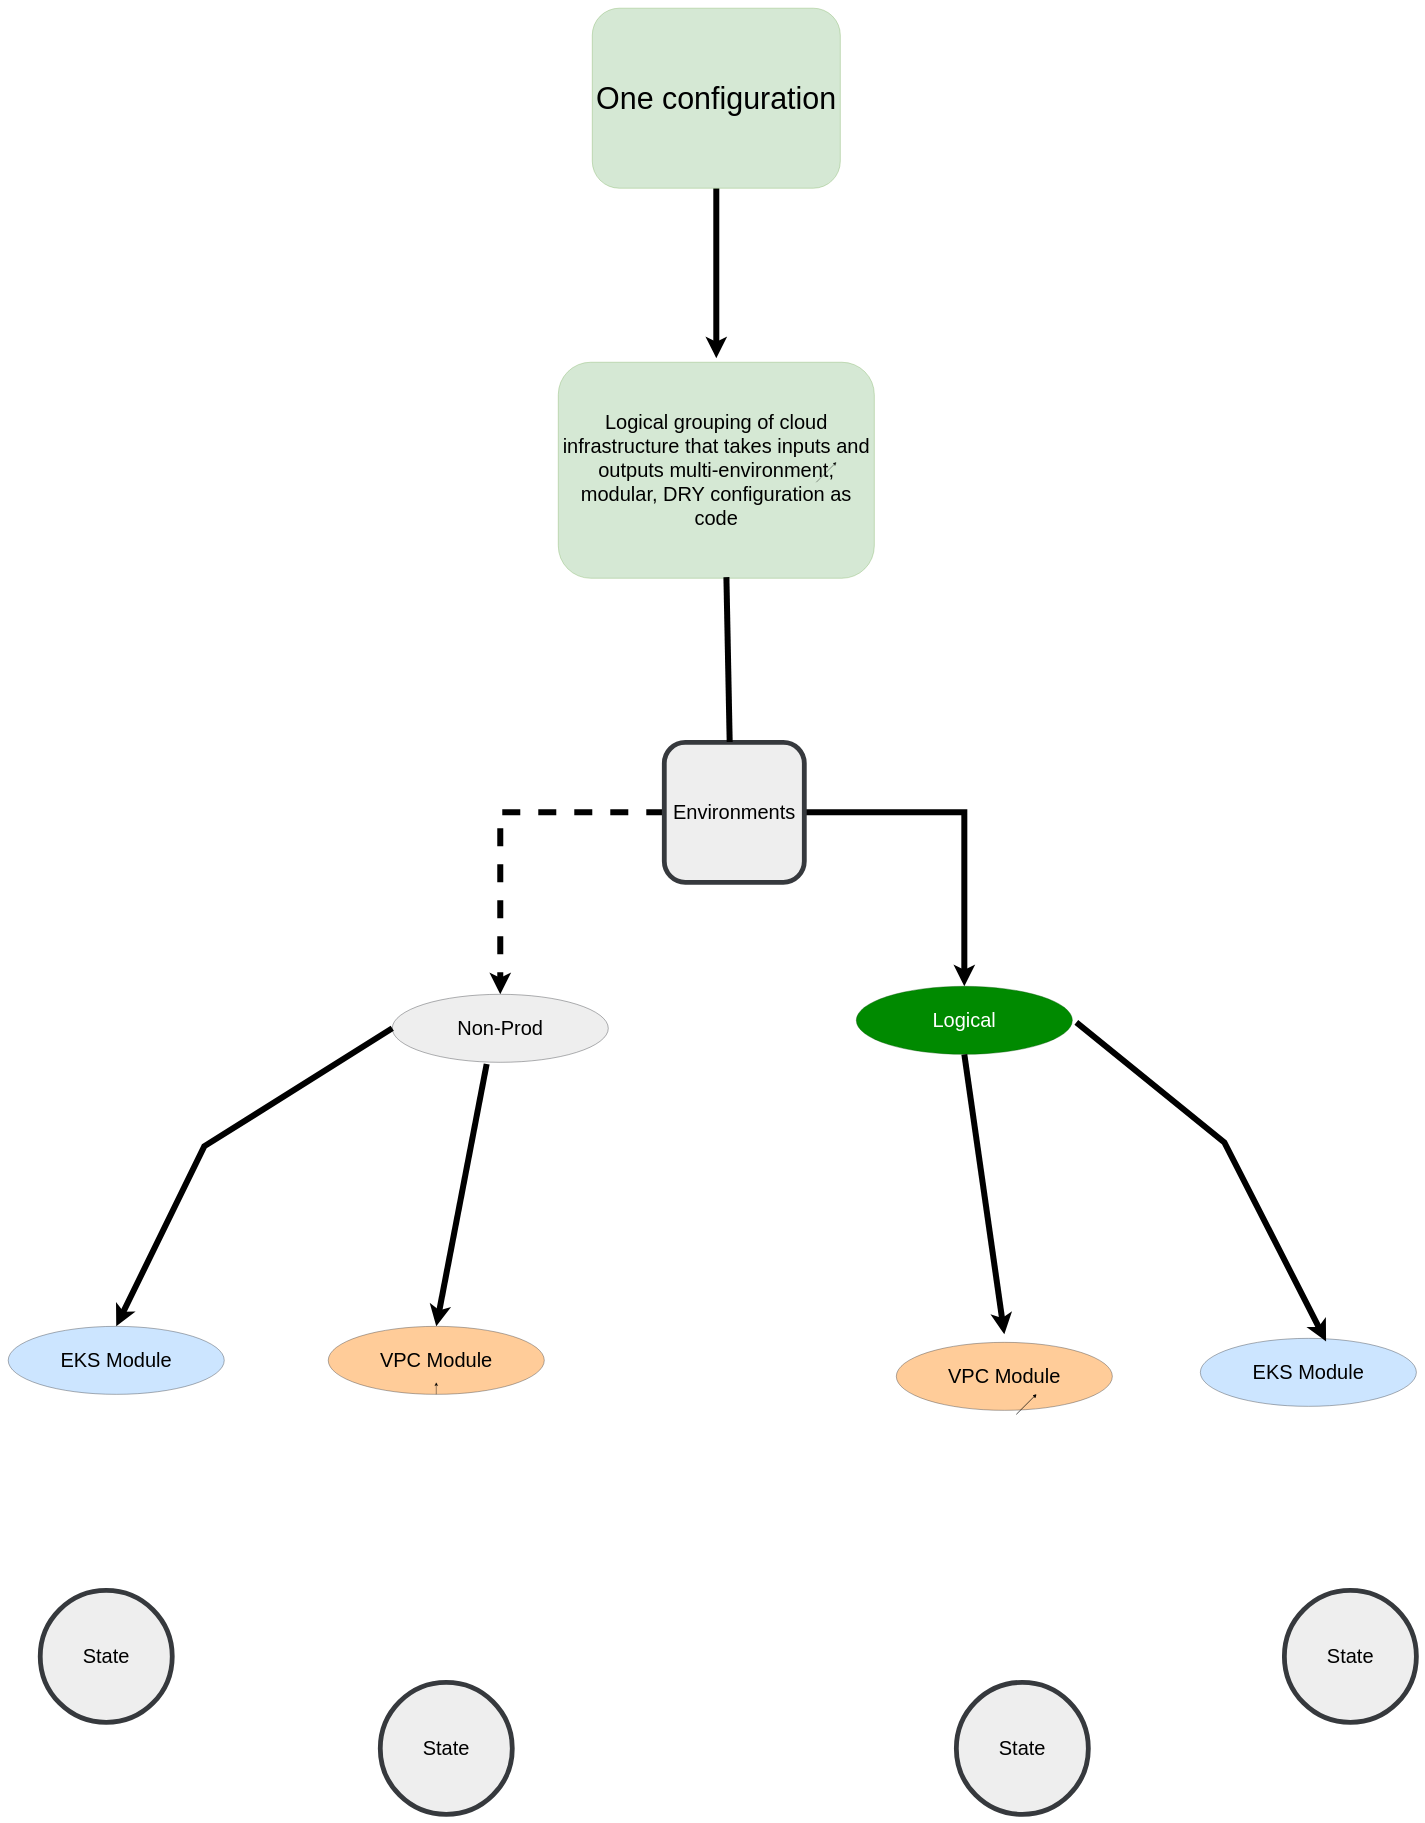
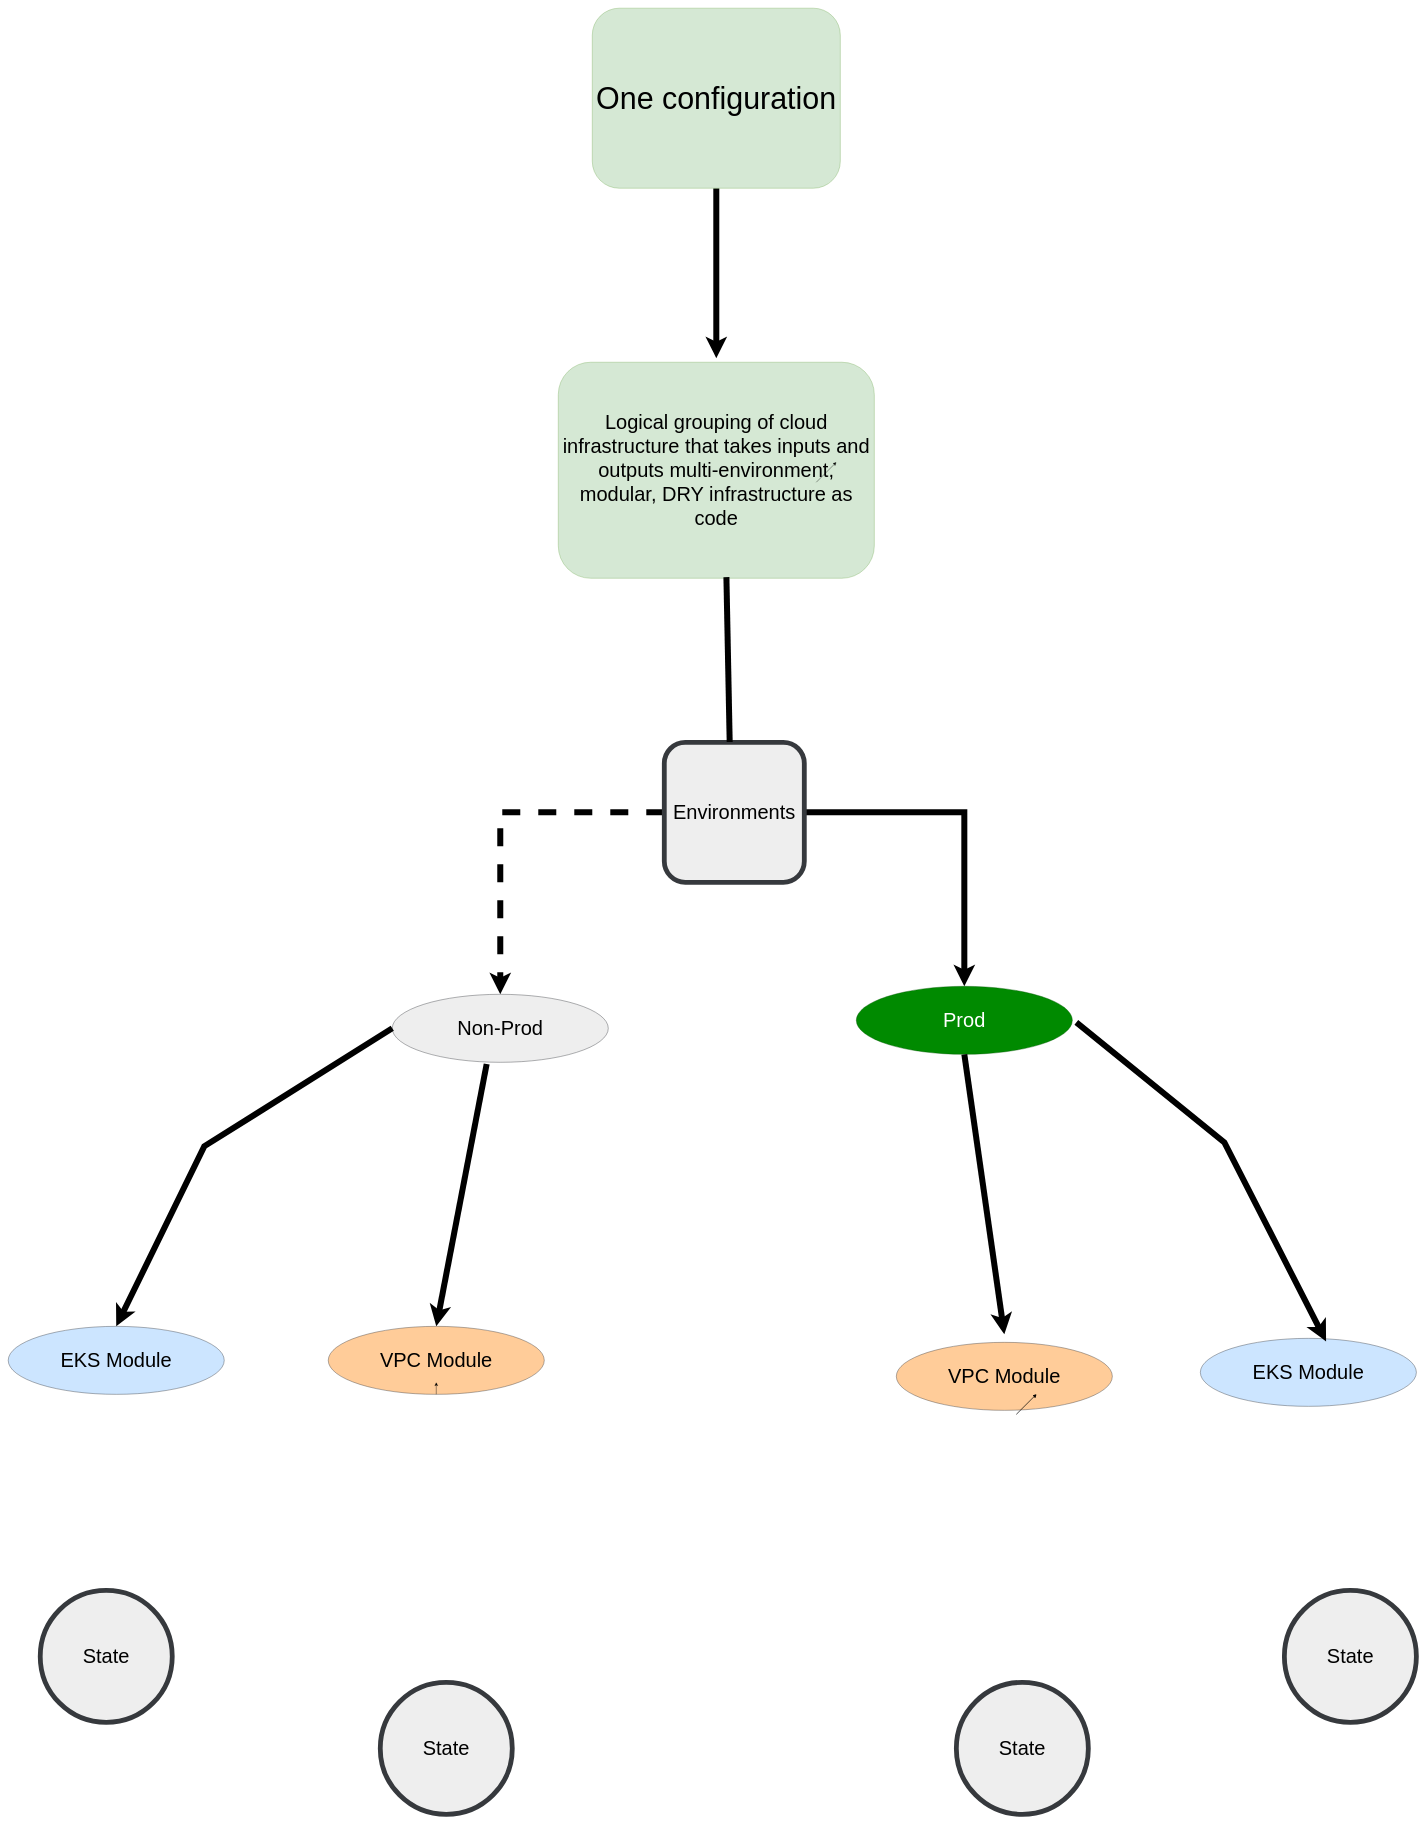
(716, 470) -> (716, 470)
(964, 1020) -> (964, 1020)
